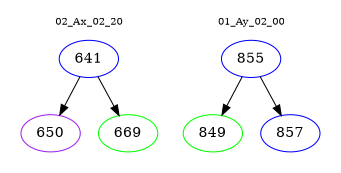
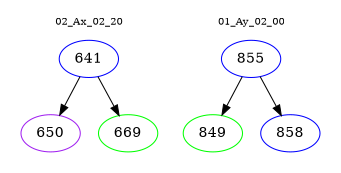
(290, 133) -> (290, 133)
